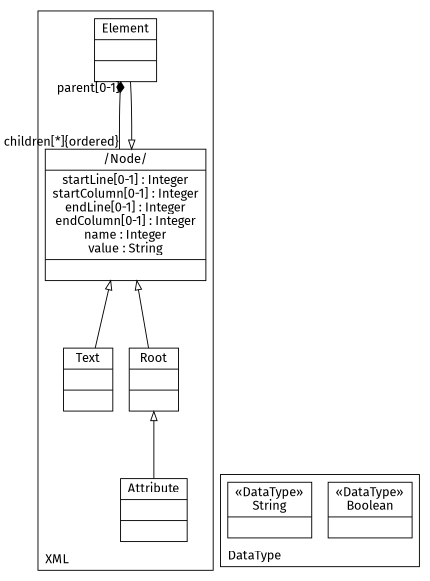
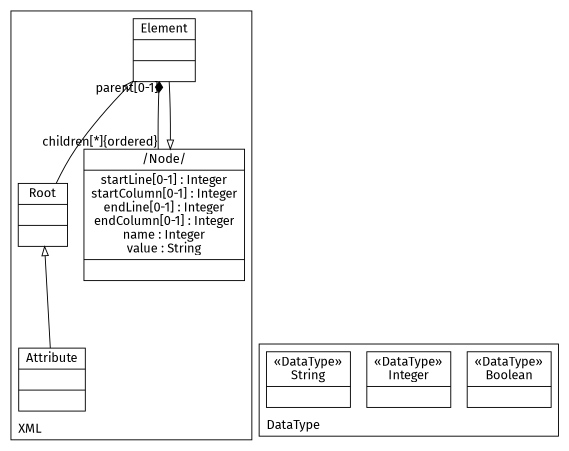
(143, 319) -> (87, 133)
(88, 380) -> none
none -> (409, 380)
